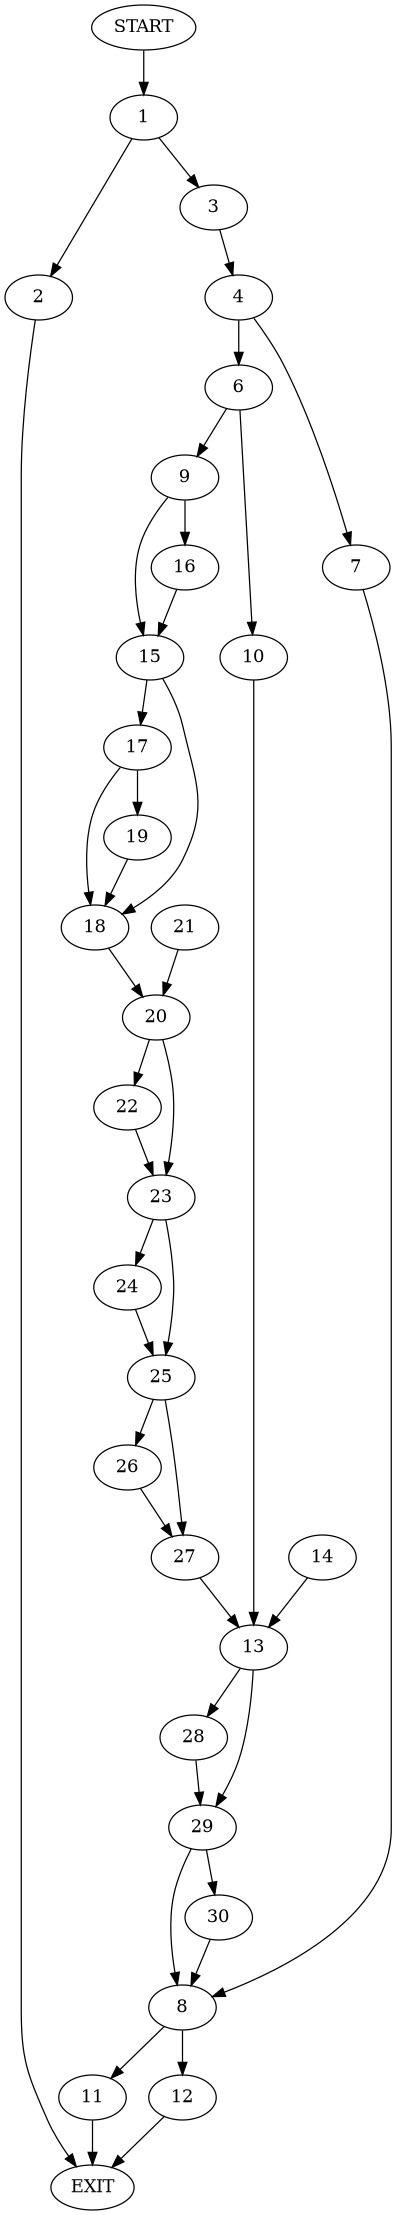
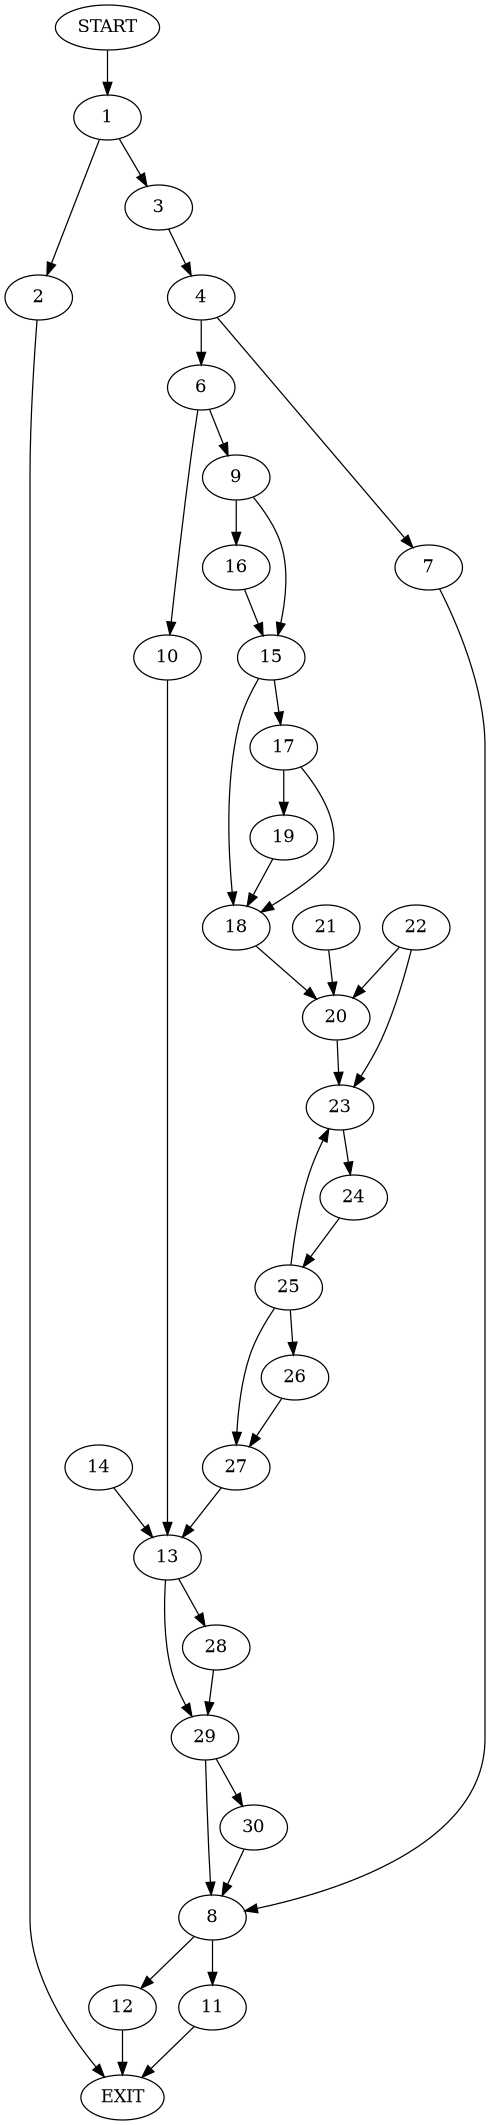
(144, 1057) -> (380, 968)
(174, 1281) -> (302, 1201)
